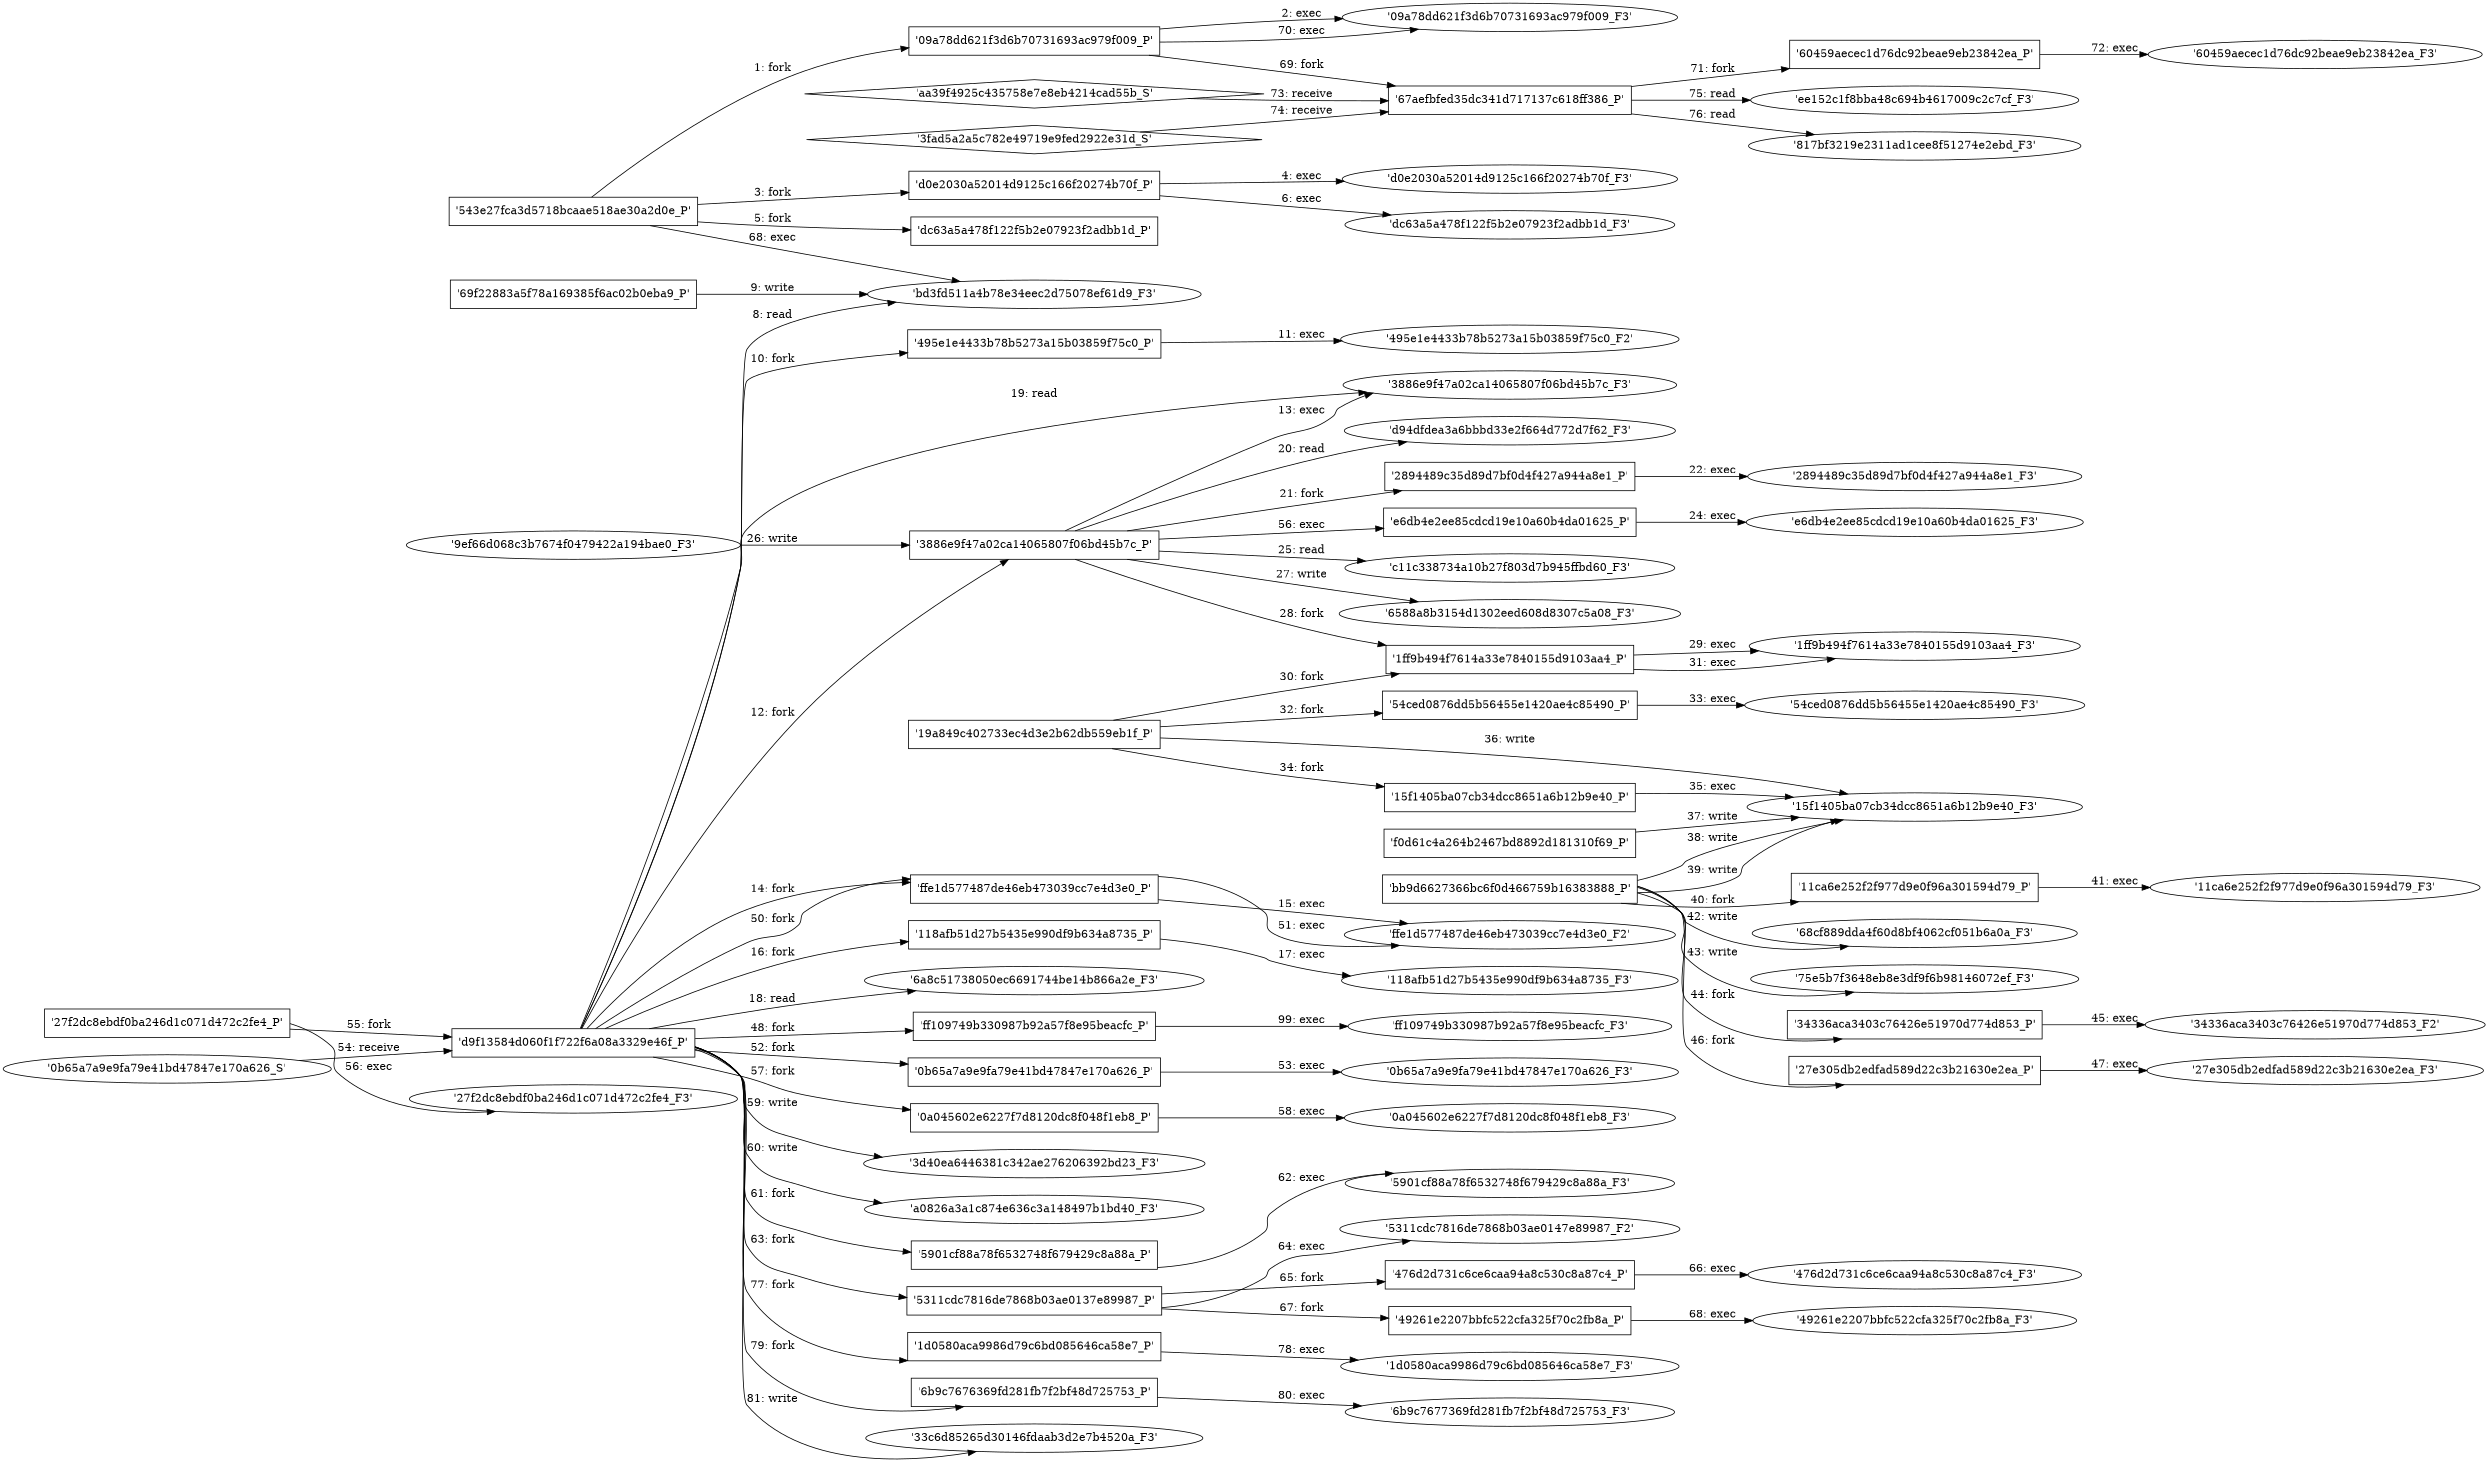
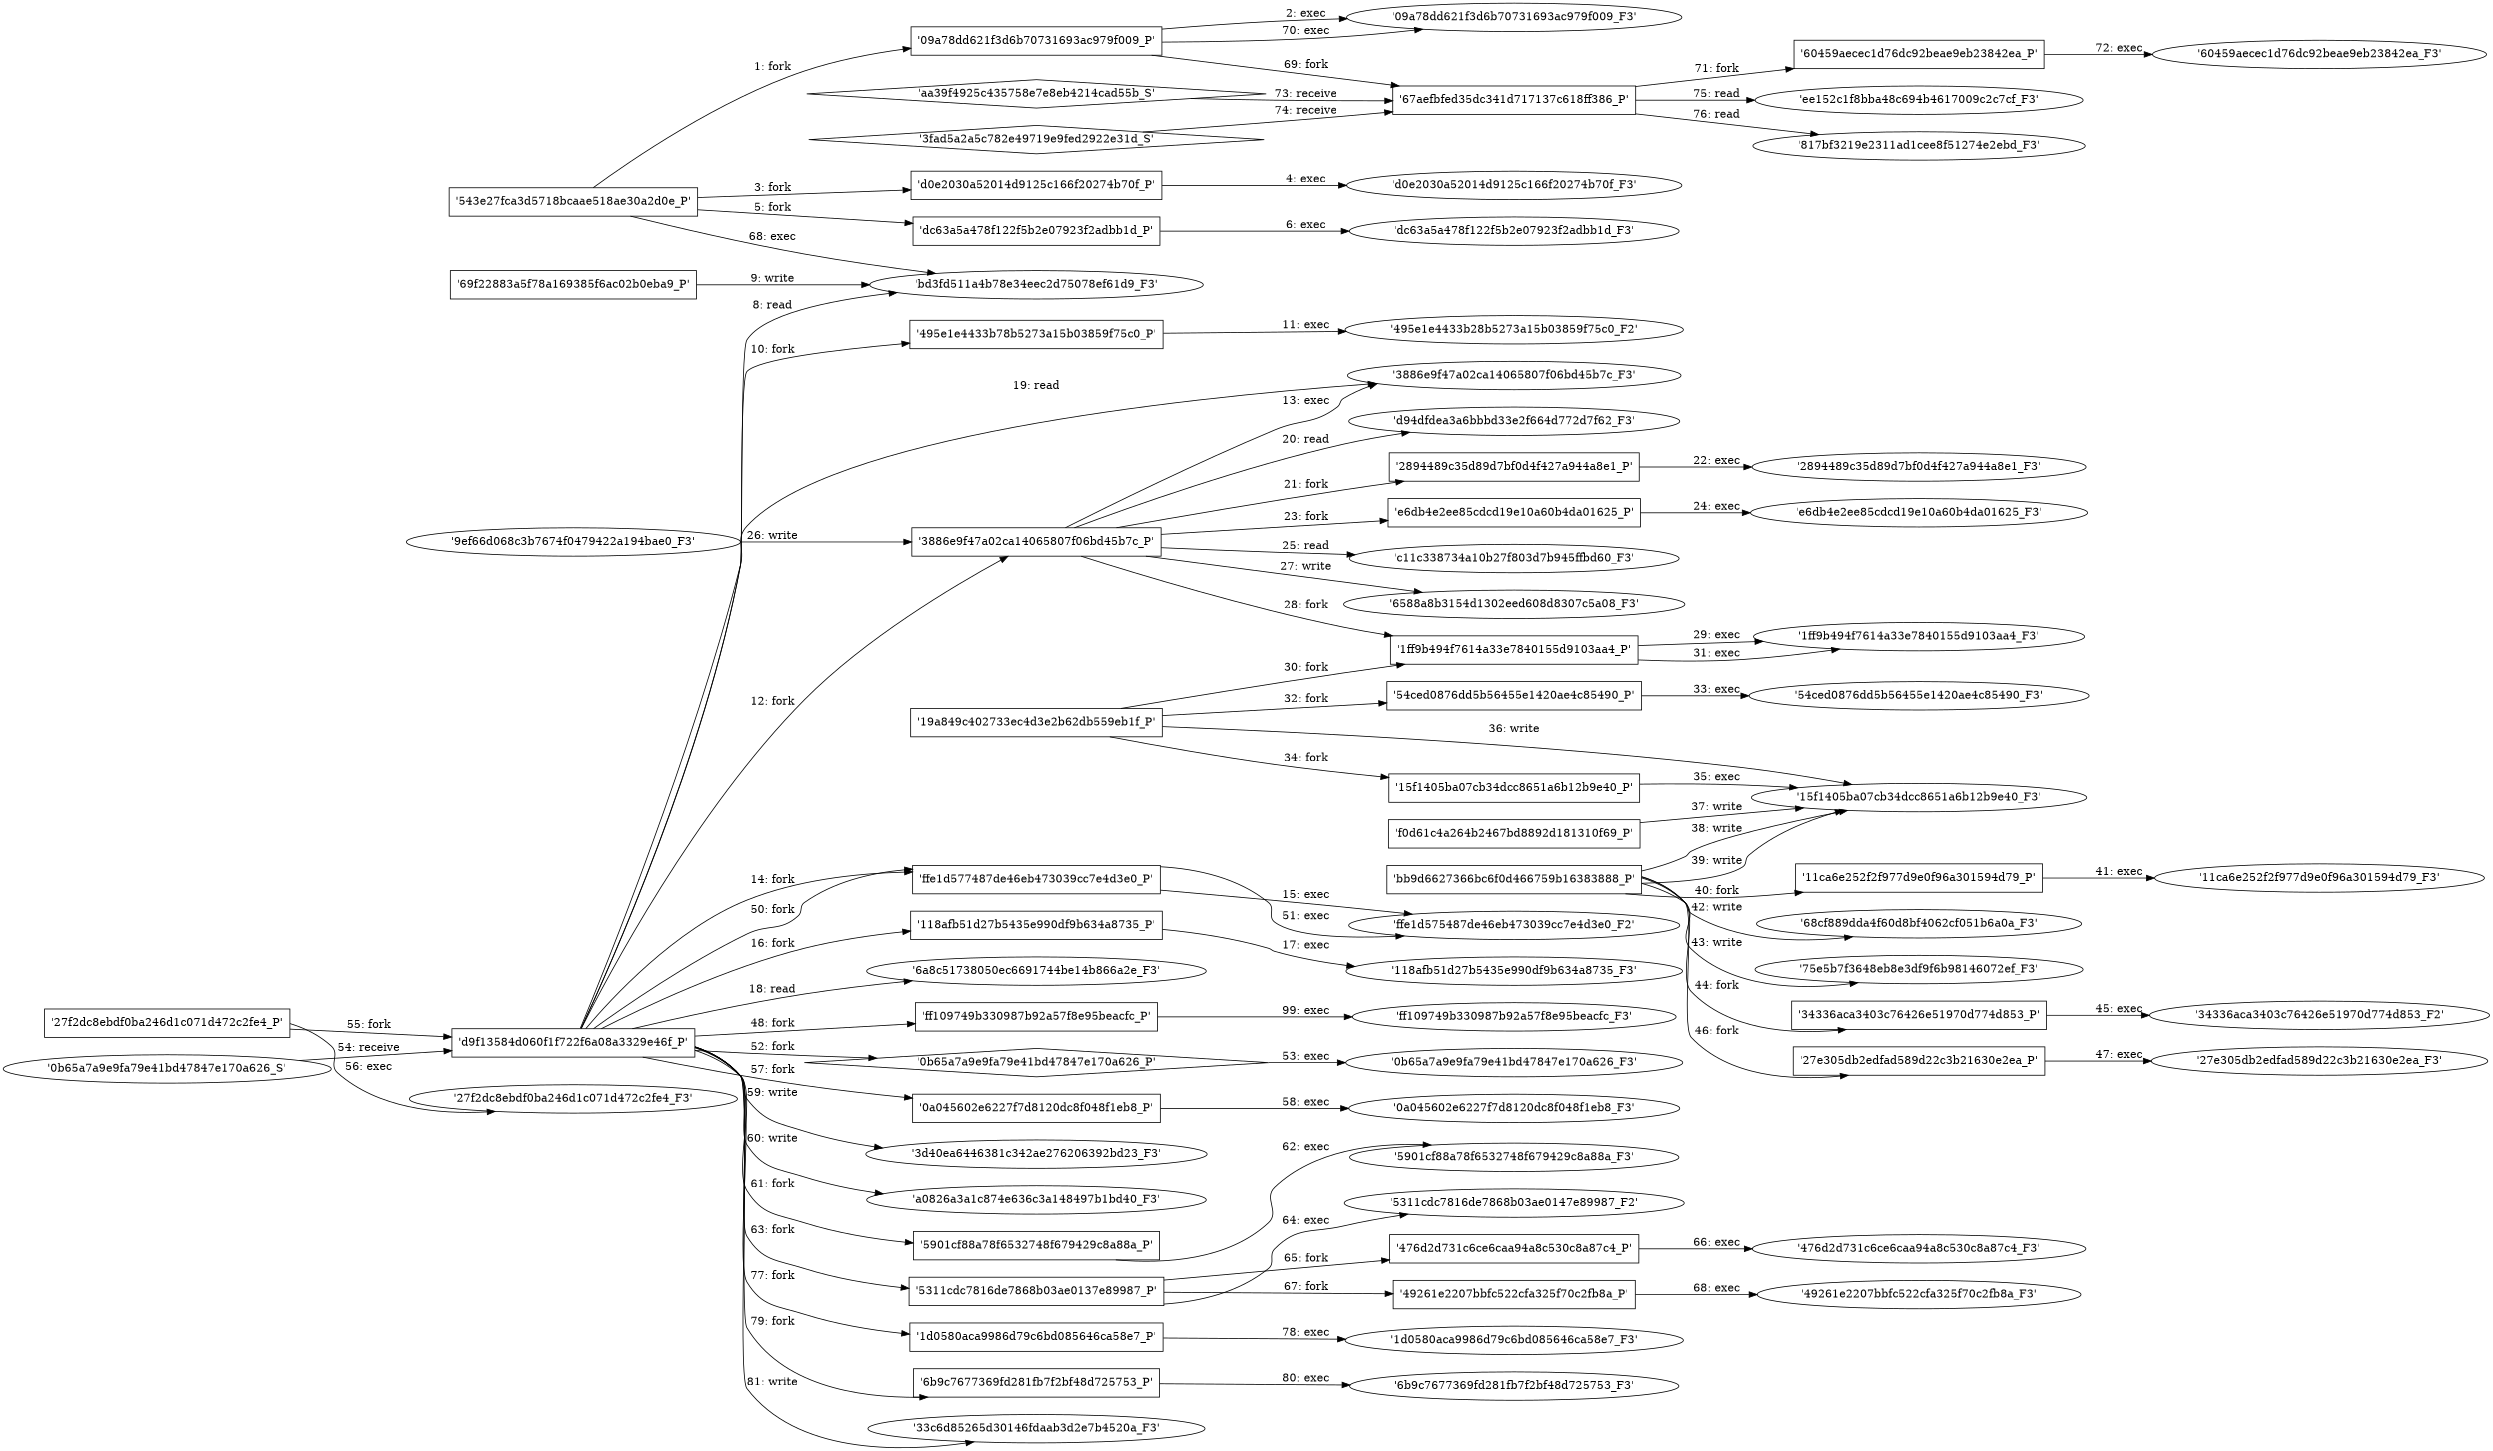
(1271, 205) -> (1251, 231)
(1510, 339) -> (1514, 330)
(1302, 525) -> (1306, 517)
(1510, 935) -> (1514, 925)
(1034, 1072) -> (1037, 1063)
(1034, 1392) -> (1037, 1383)
